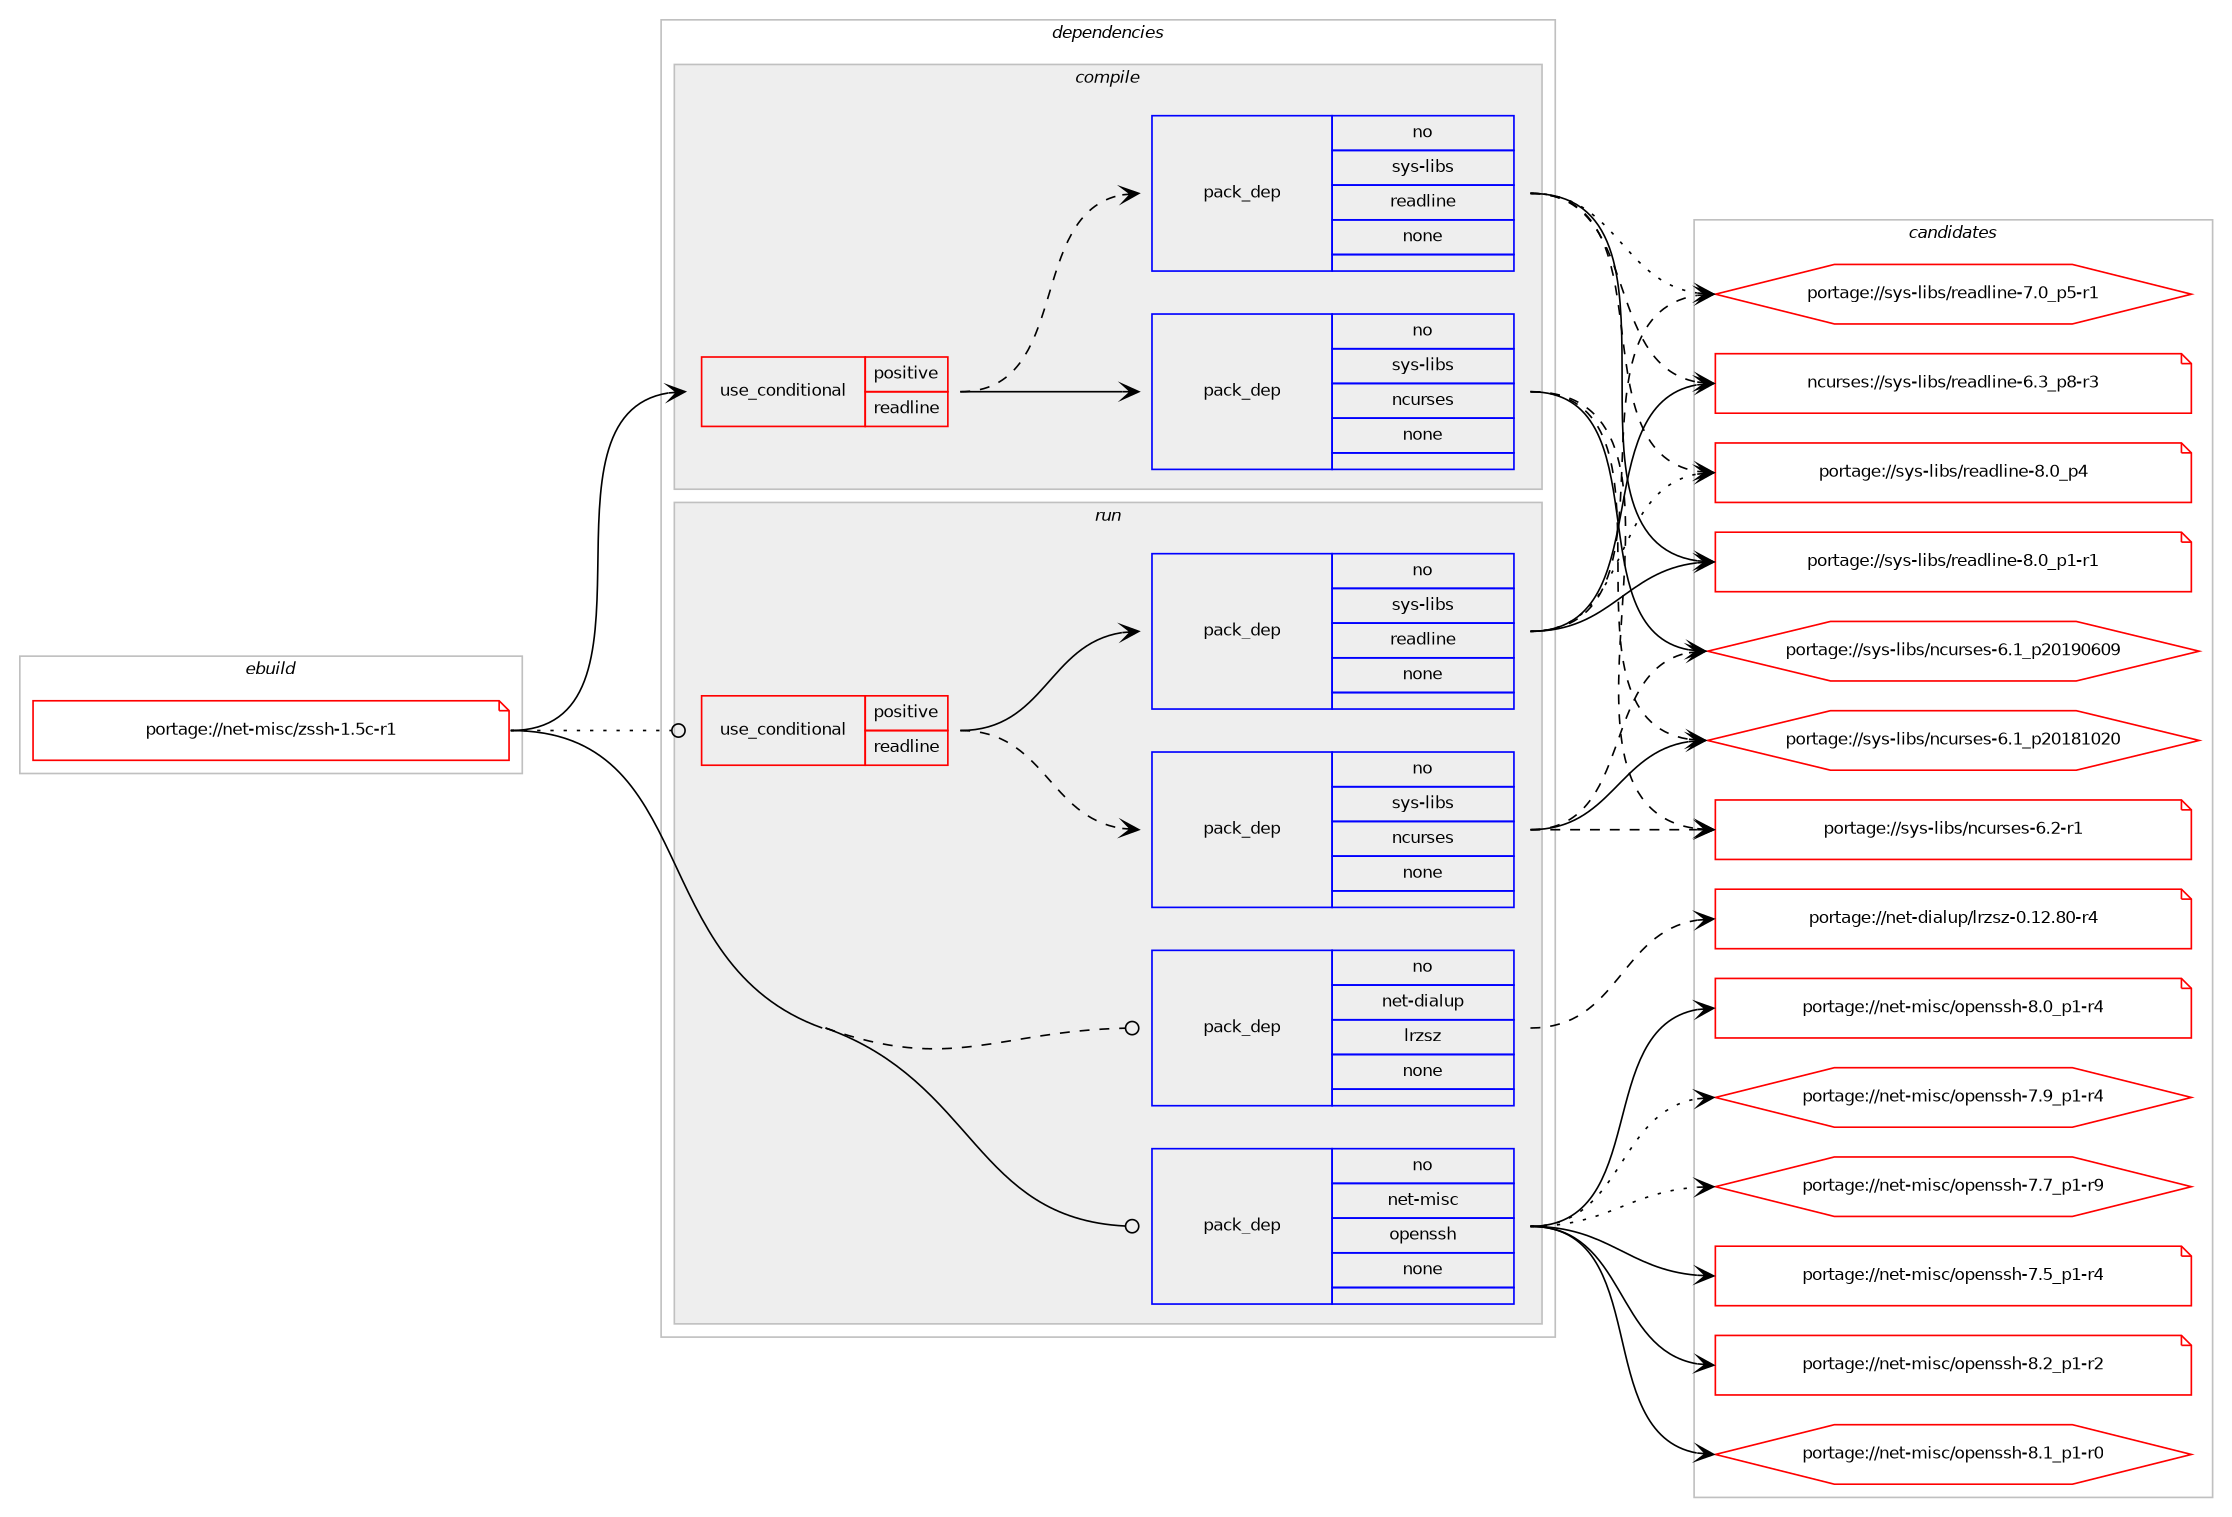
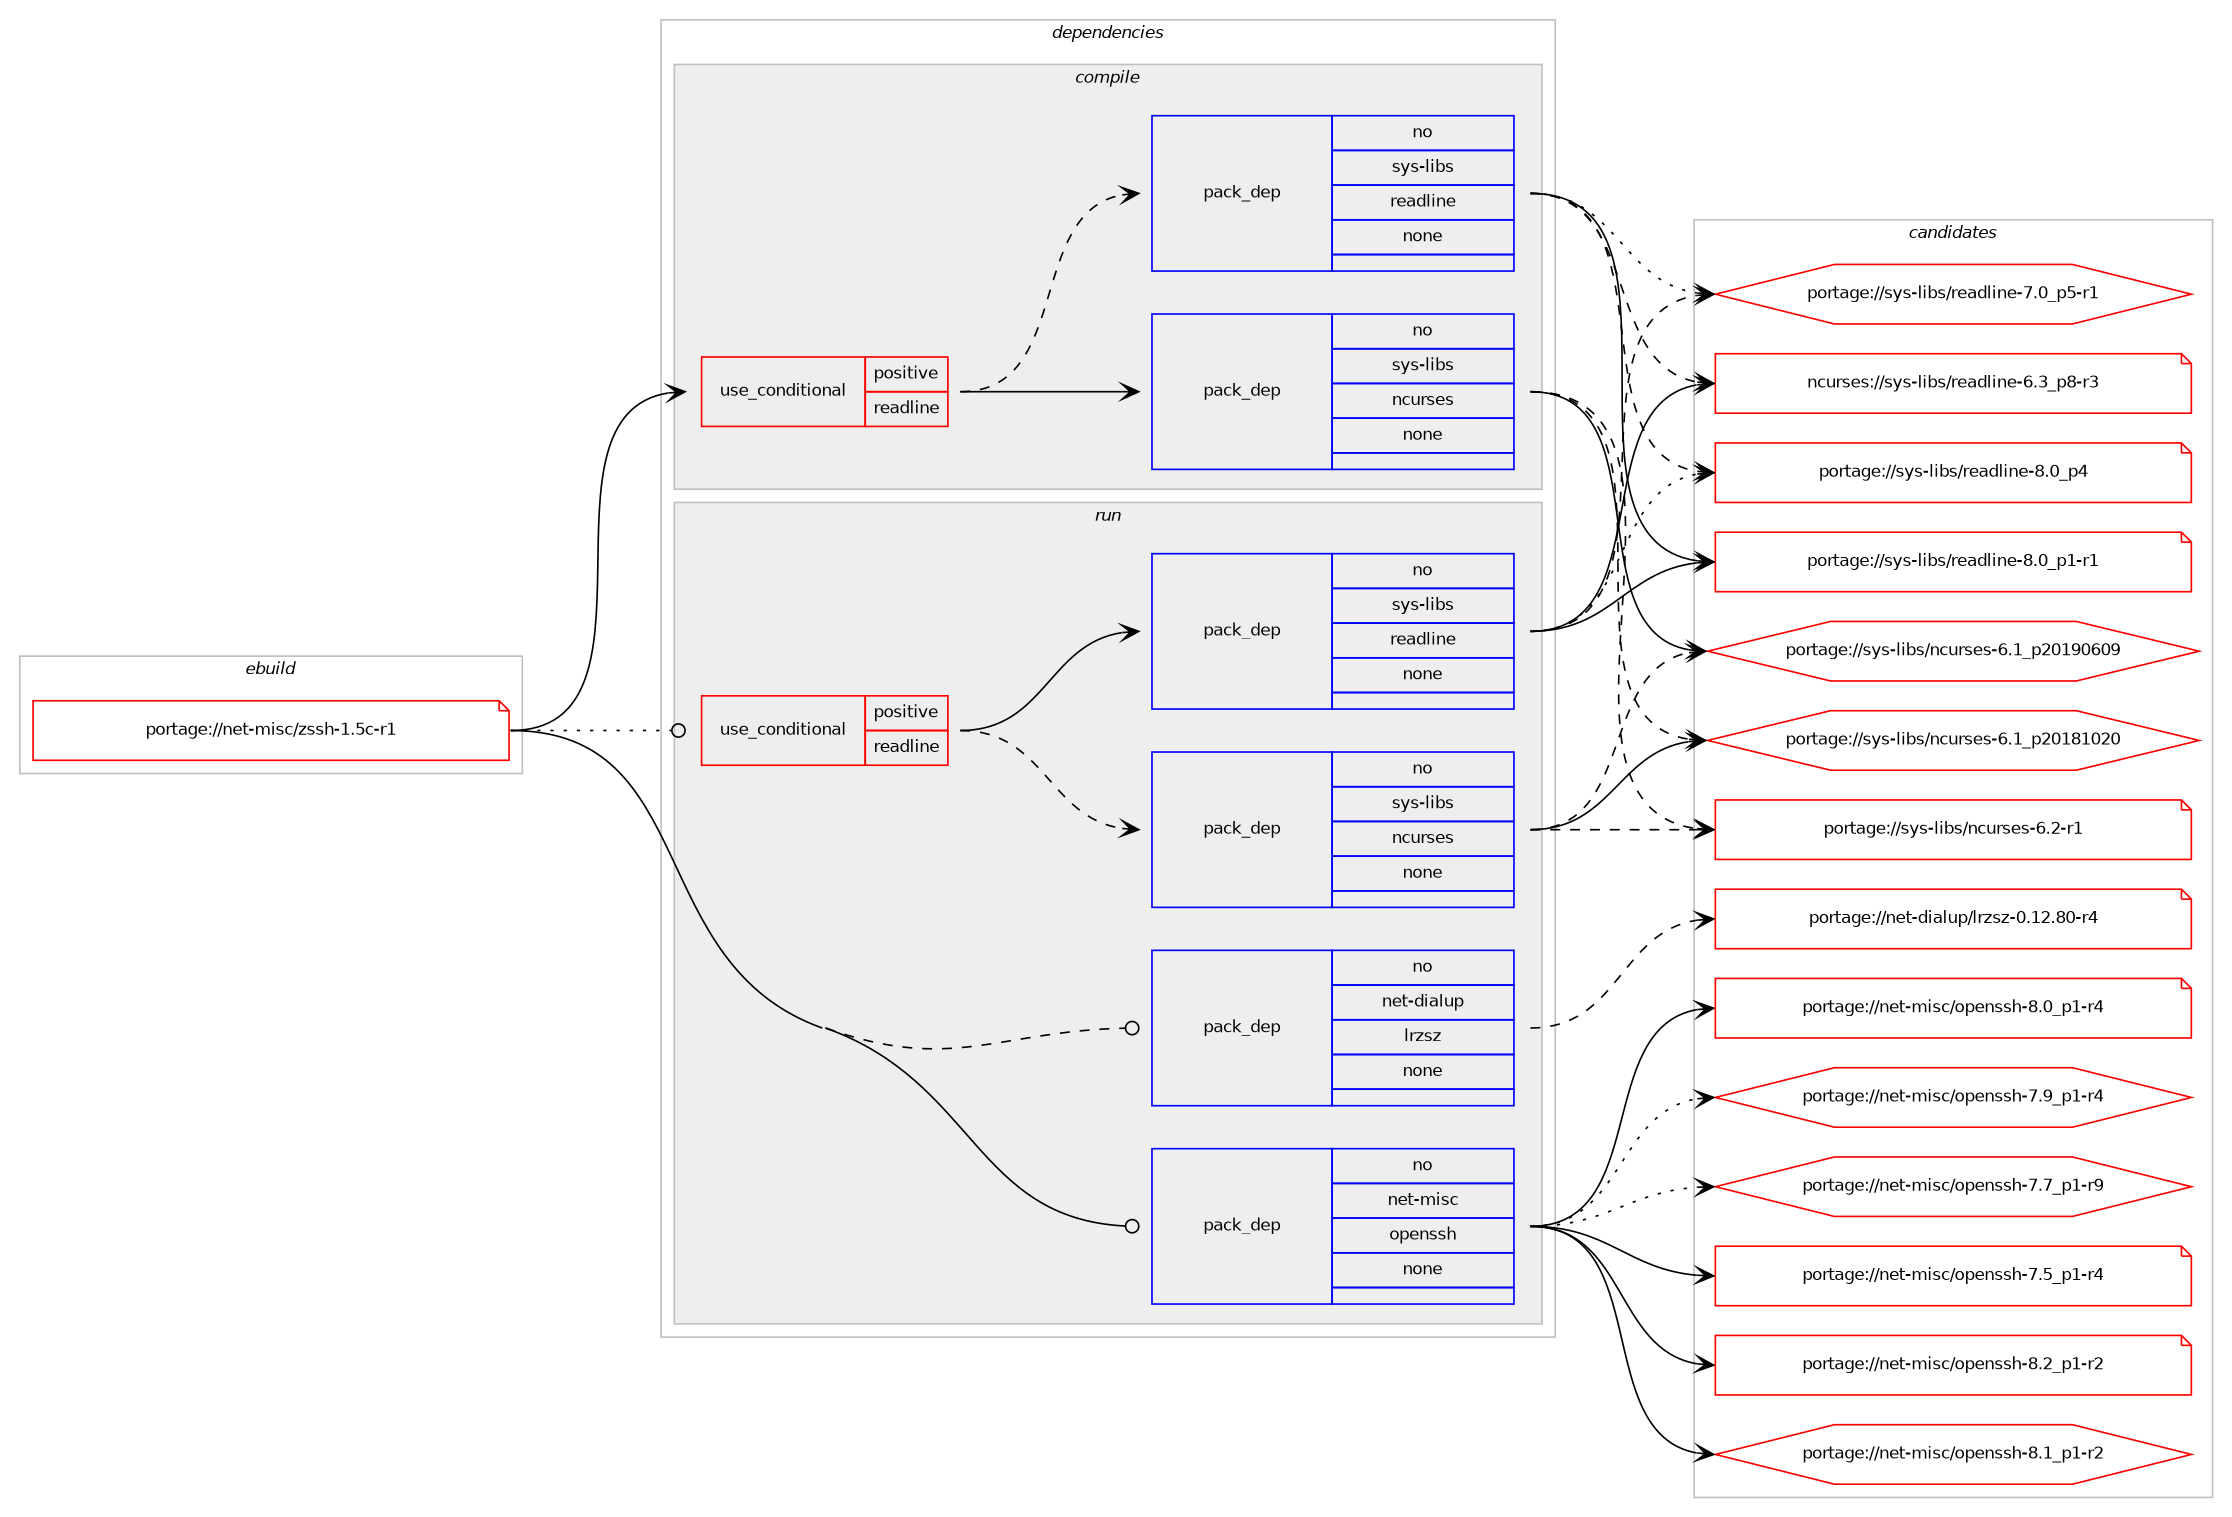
(1953, 1454) -> (1953, 1454)
